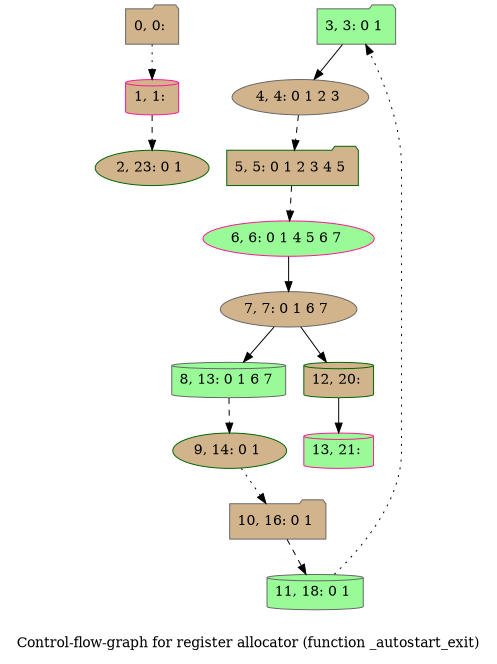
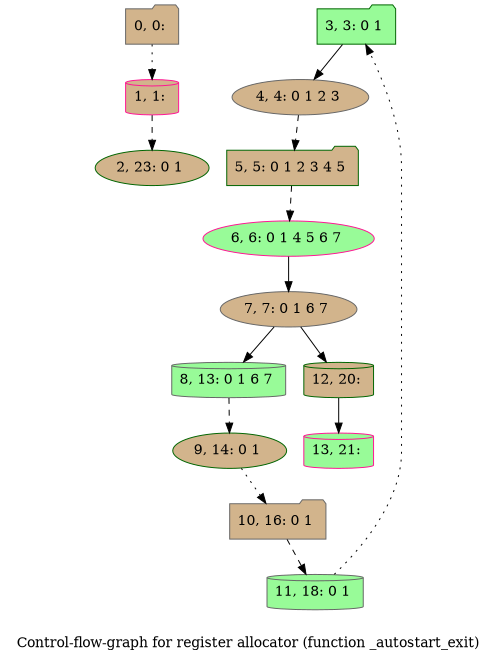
(356, 27) -> (356, 27)
